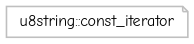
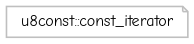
(97, 22) -> (97, 22)
